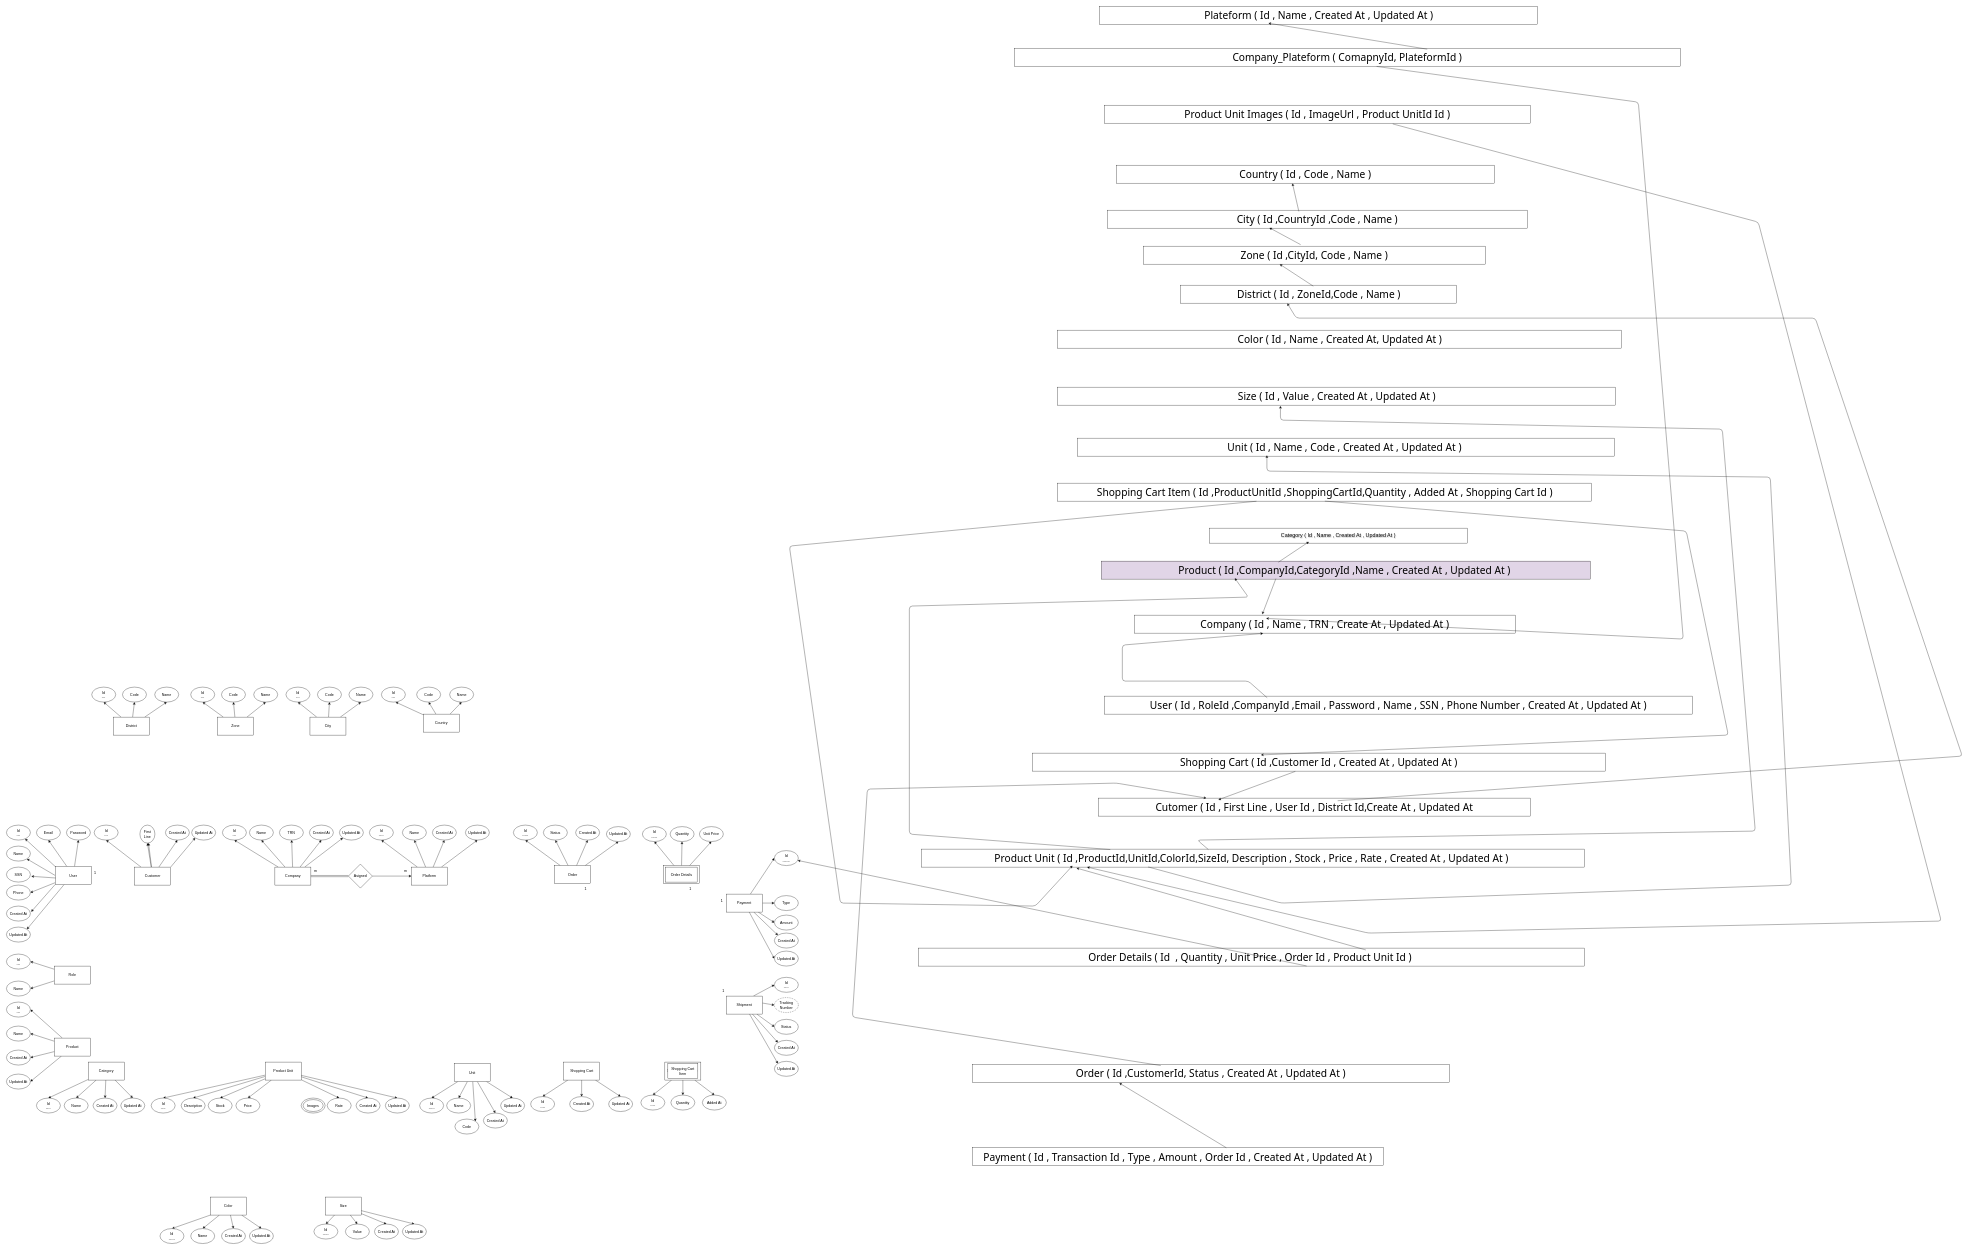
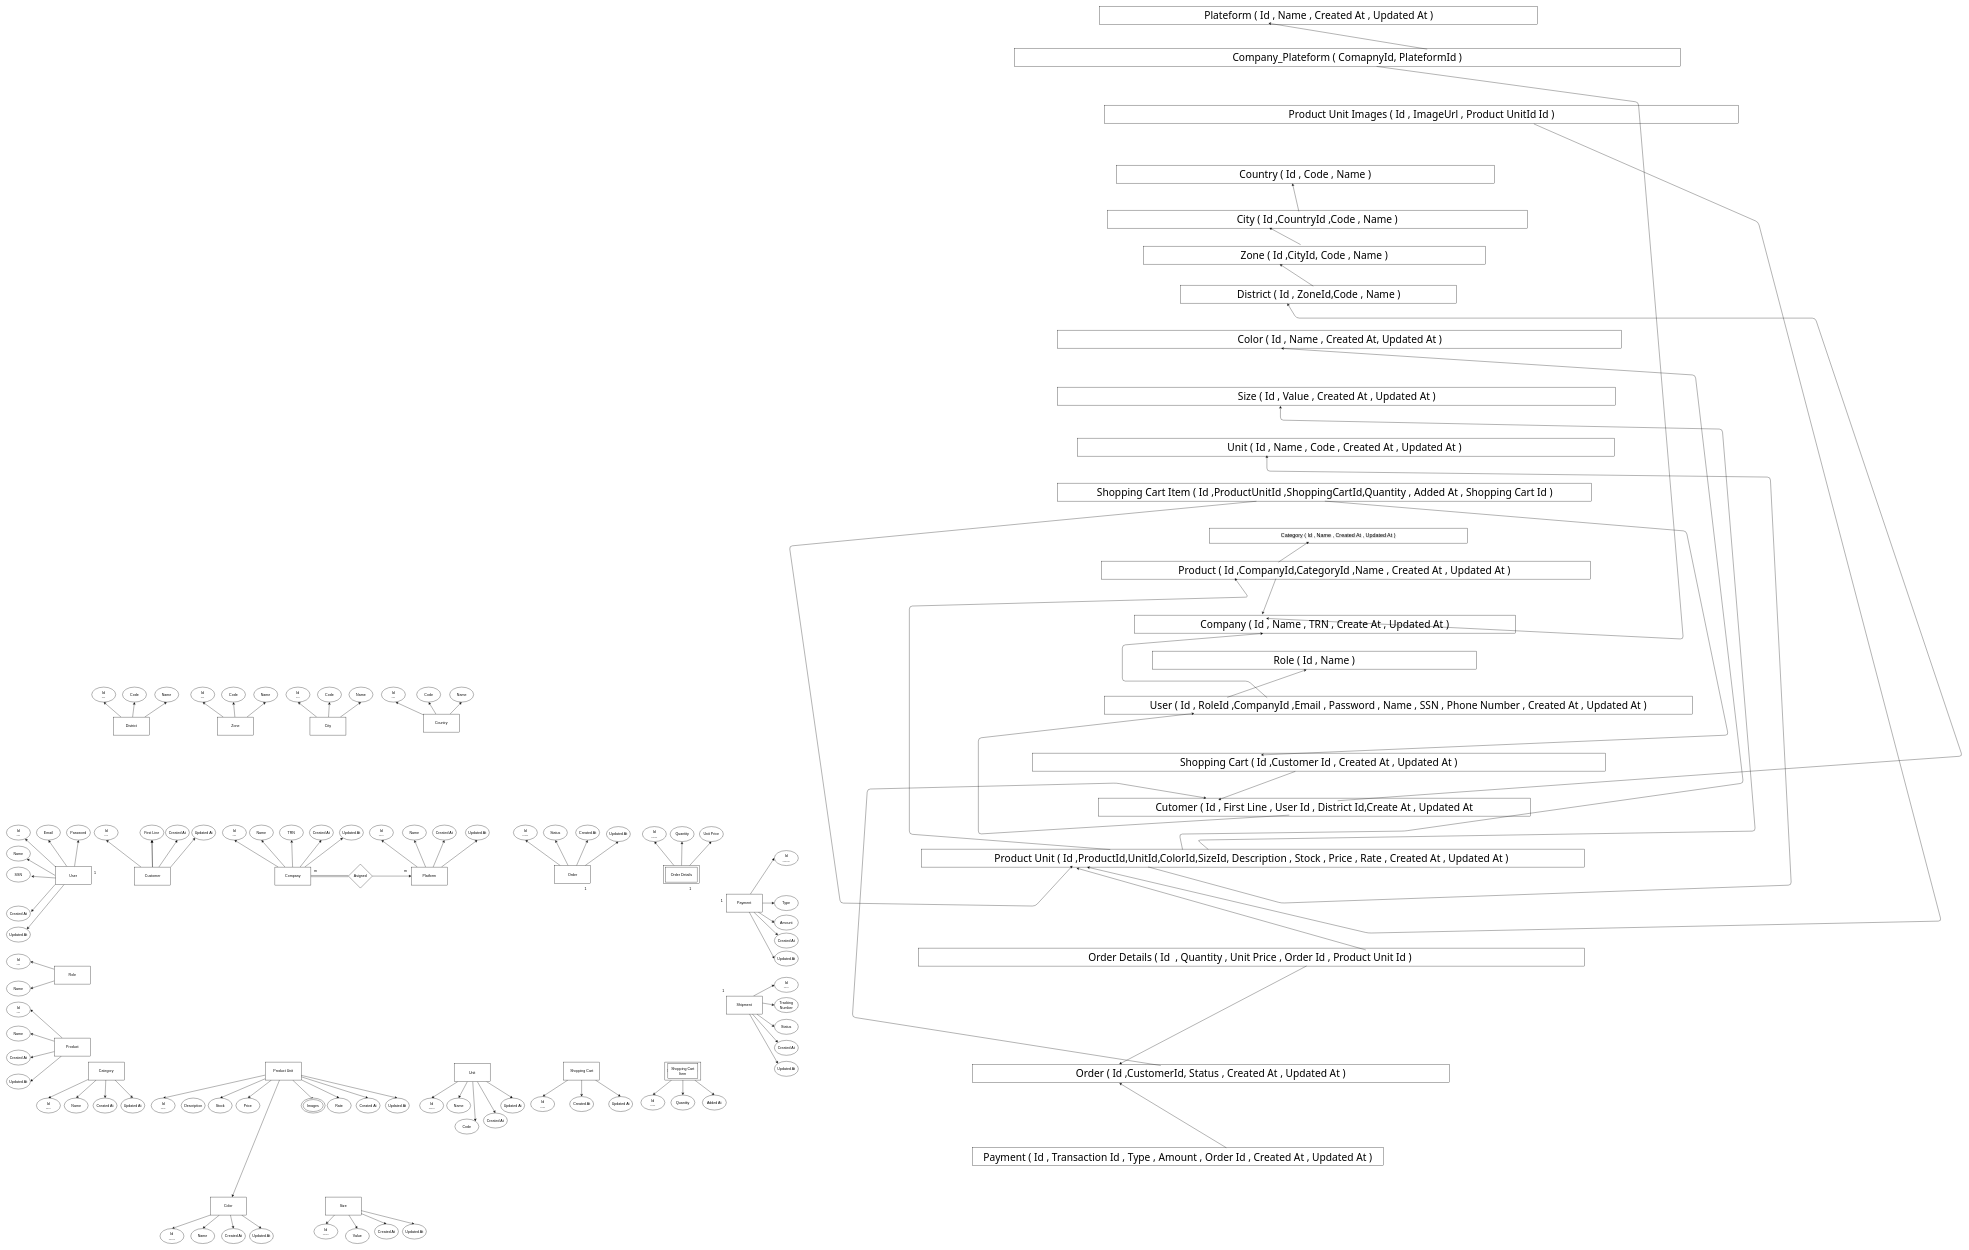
(1317, 114) -> (1421, 114)
none -> (1284, 349)
(1346, 570) -> (1346, 570)
none -> (1314, 660)
none -> (1303, 671)
none -> (1191, 714)
(147, 834) -> (152, 833)
(800, 861) -> (1123, 1062)
(33, 892) -> none
(18, 893) -> none
(786, 1005) -> (786, 1005)
none -> (303, 1090)
(196, 1097) -> (233, 1194)
(357, 1232) -> (357, 1236)
